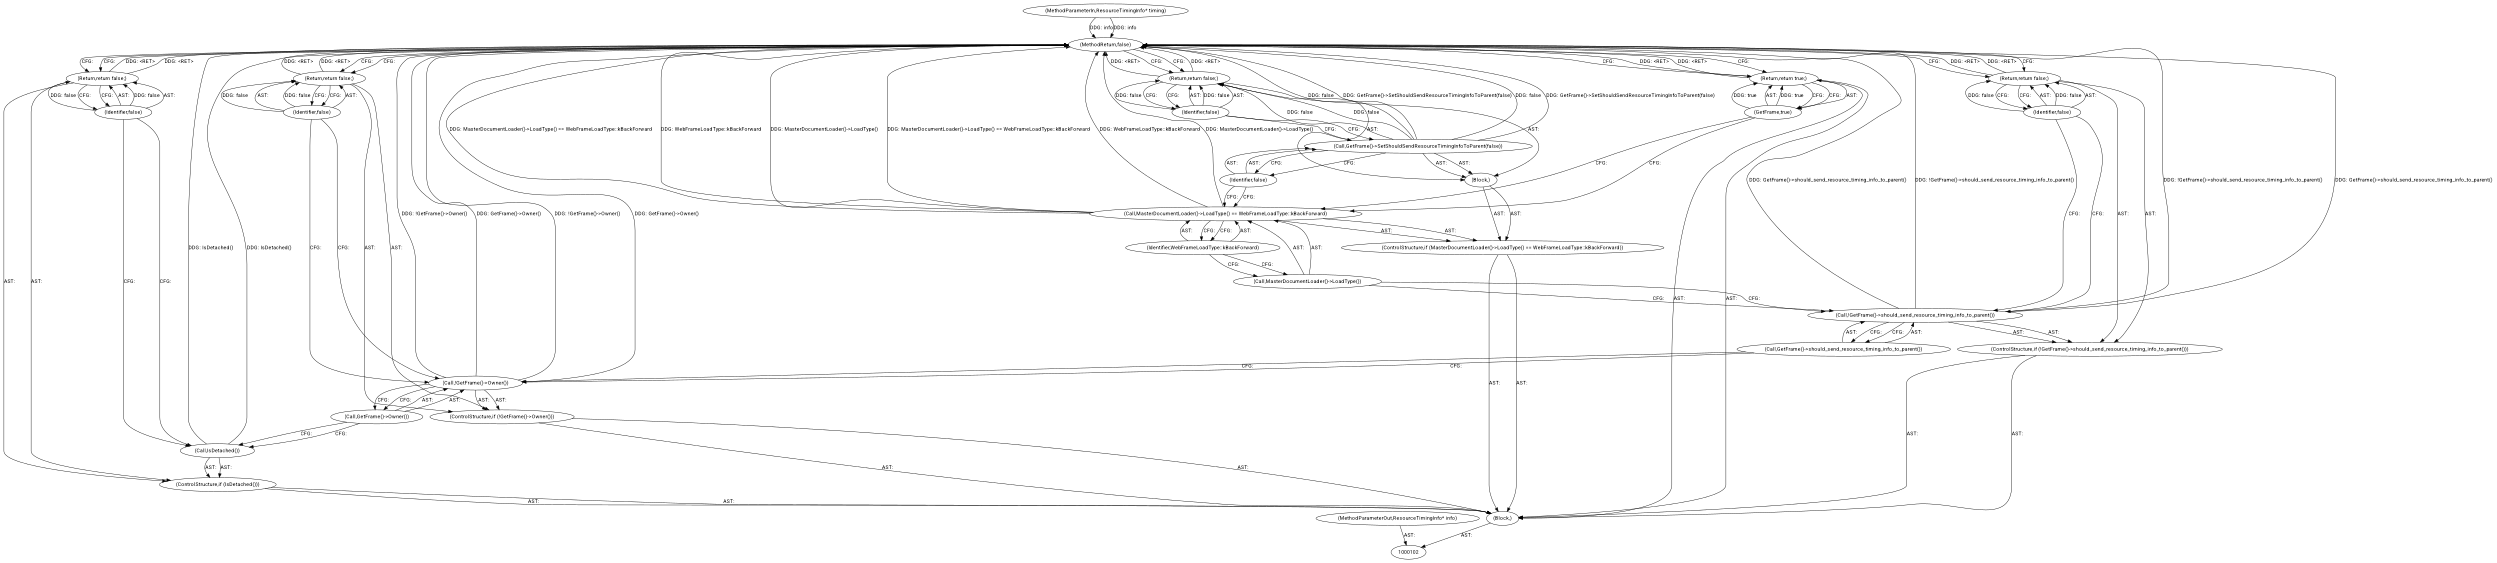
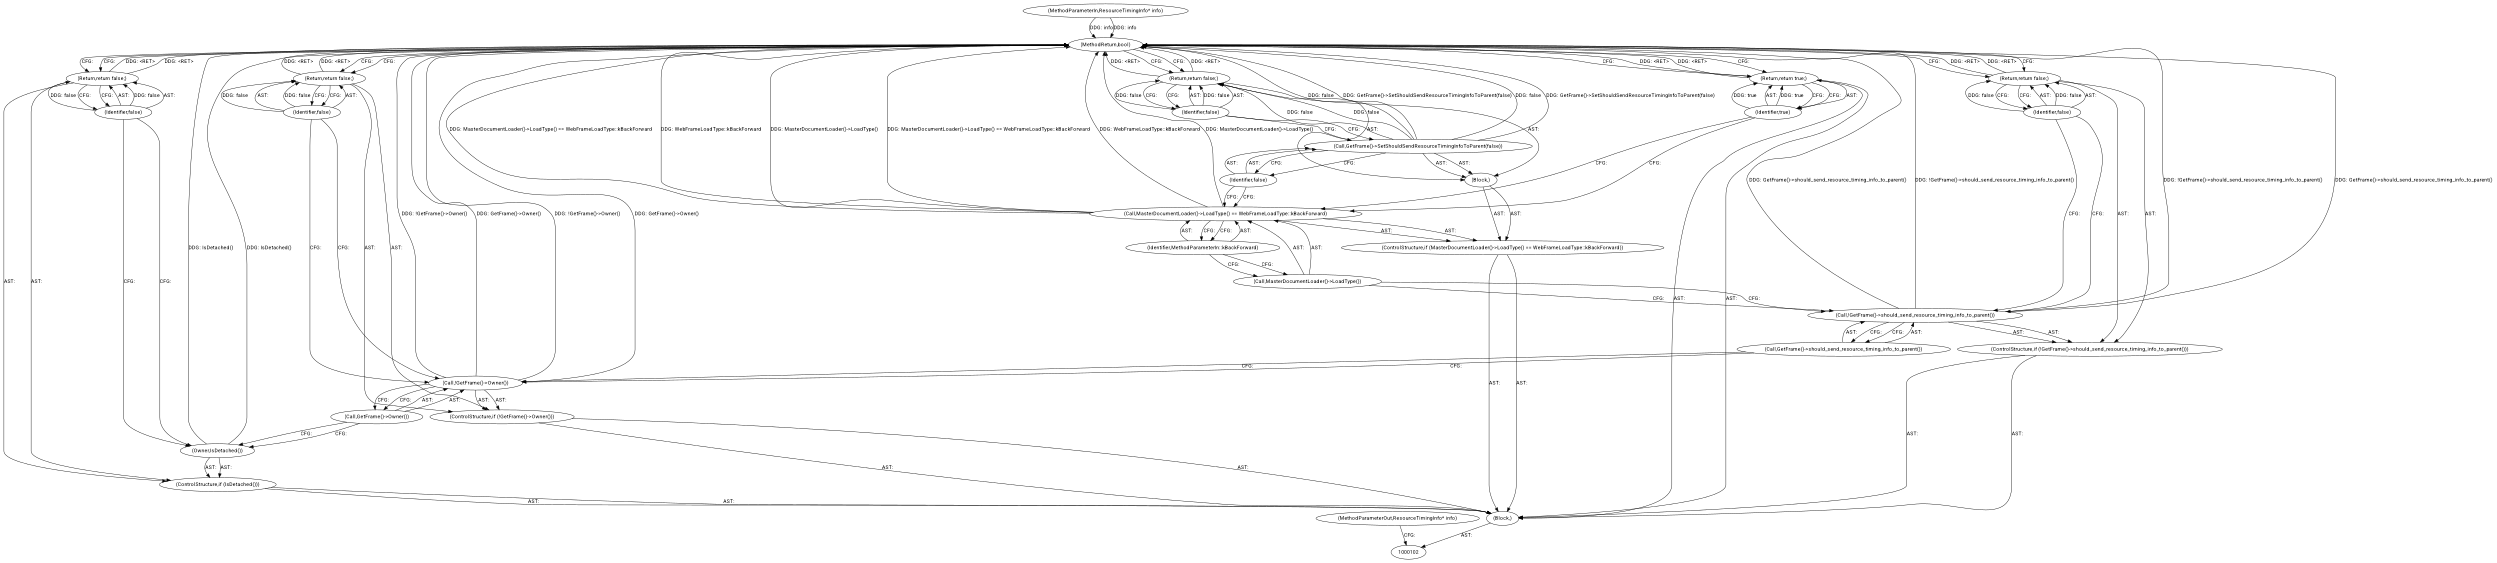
(1106, 11) -> (1106, 11)
(1106, 45) -> (1106, 45)
(1773, 112) -> (1773, 112)
(1203, 248) -> (1203, 248)
(217, 451) -> (217, 451)
(1410, 535) -> (1410, 535)
